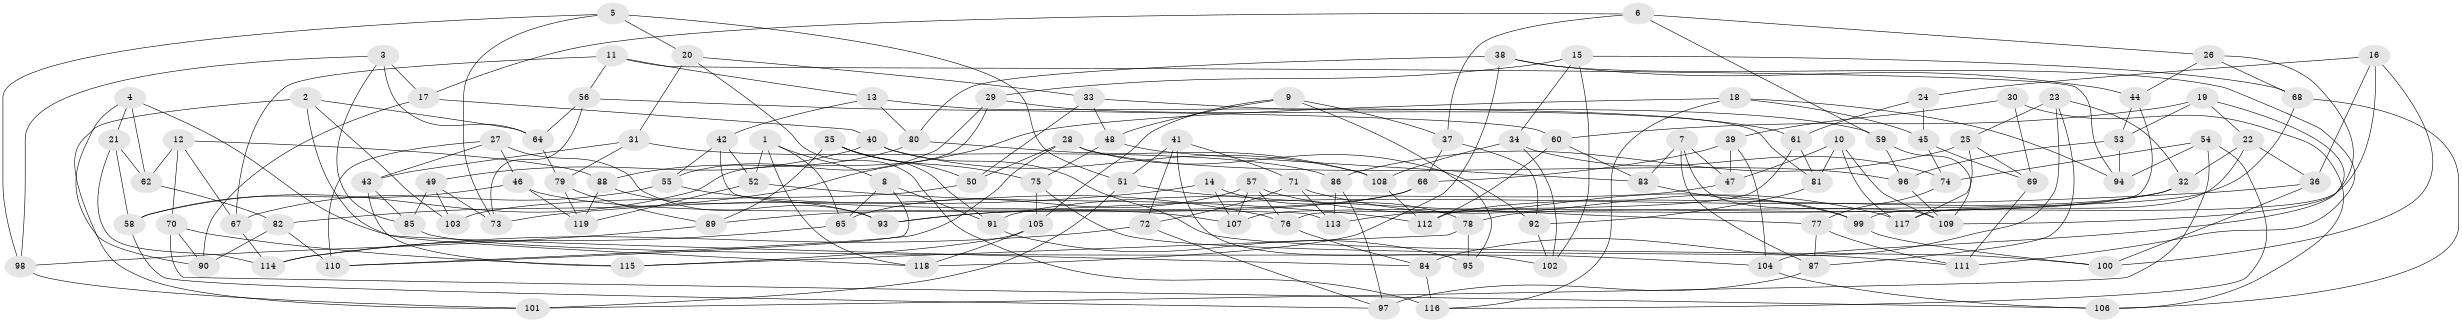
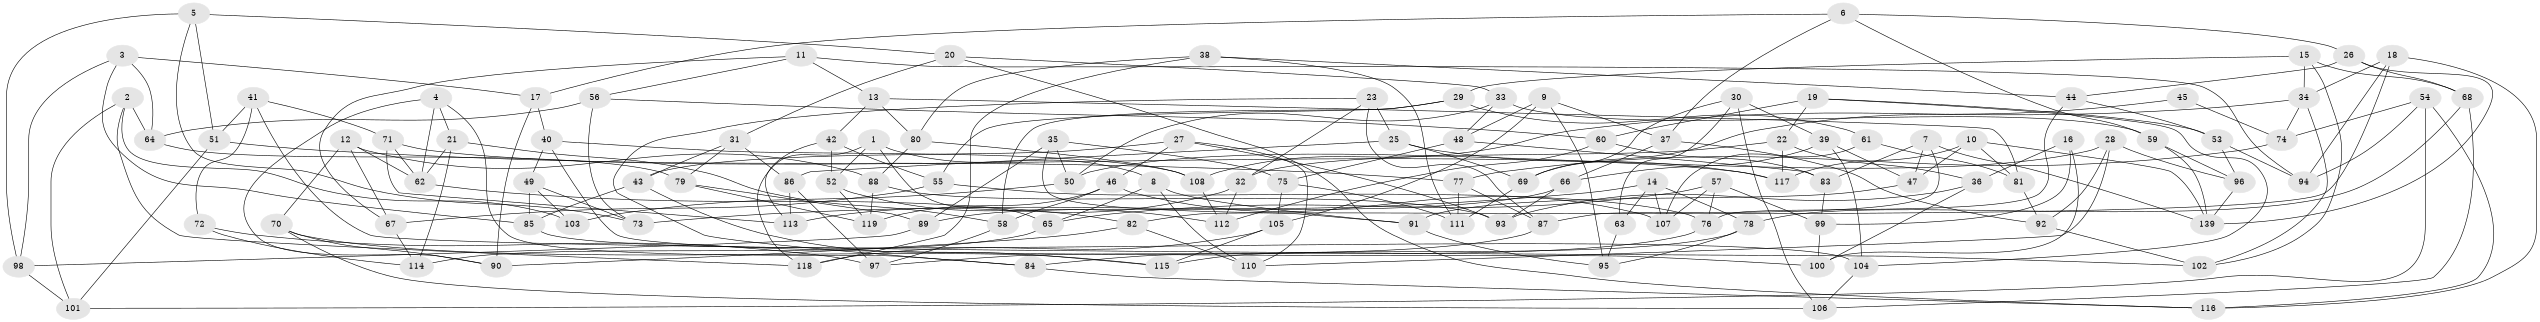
(1924, 98) -> none
(1840, 114) -> (2348, 77)
(1222, 208) -> (405, 162)
none -> (1620, 224)
(1946, 224) -> (2207, 224)
